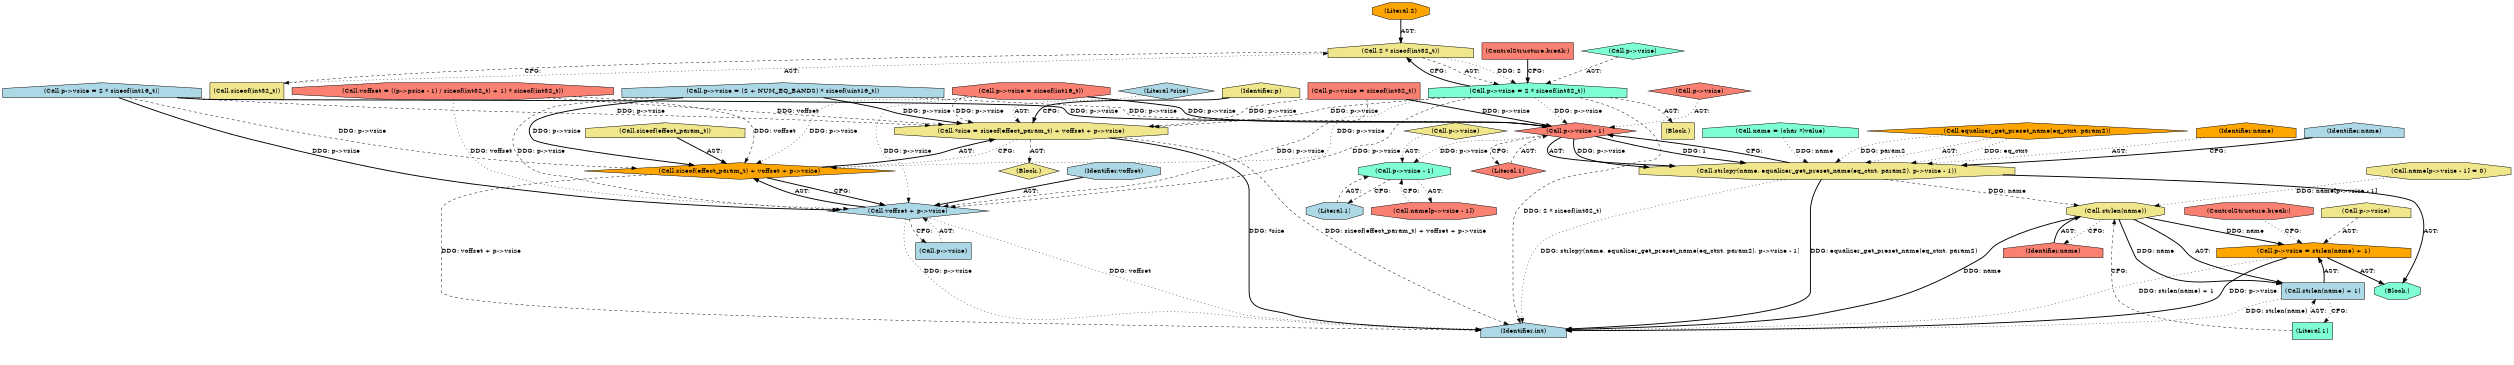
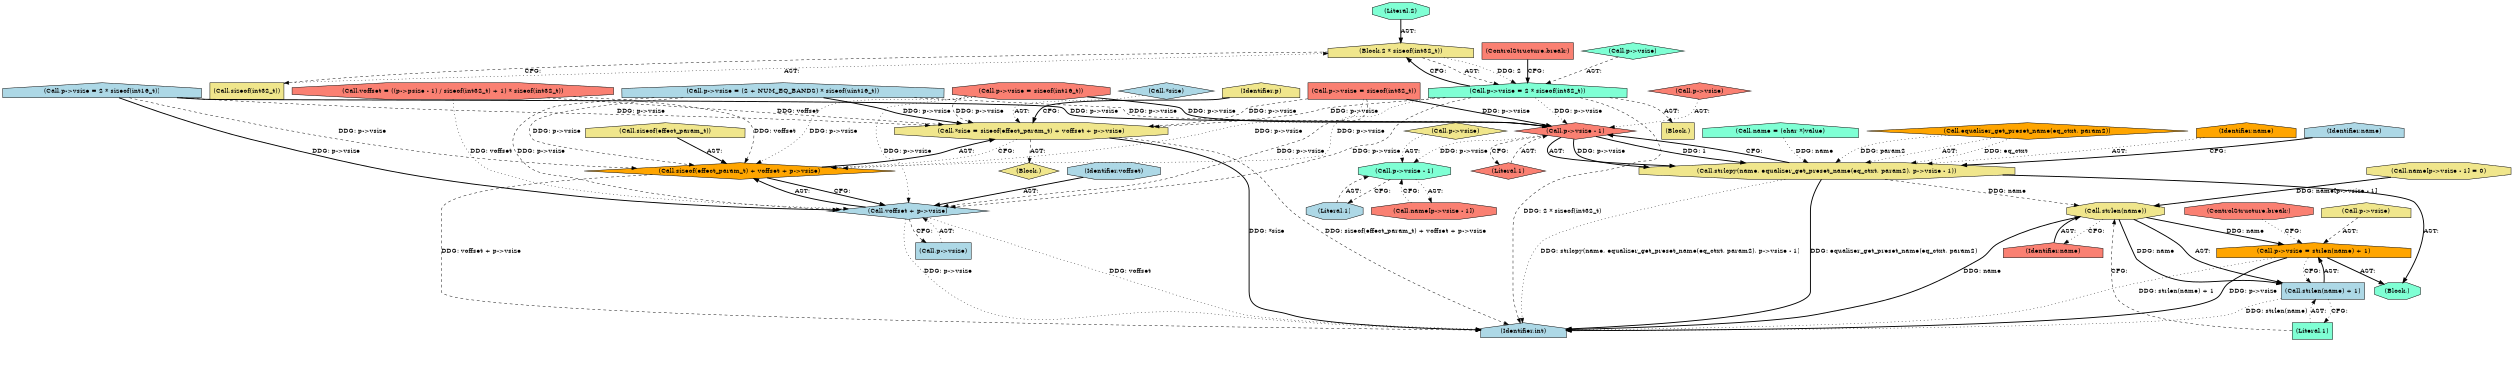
(1401, 11) -> (1401, 11)
(1401, 51) -> (1401, 51)
(1166, 91) -> (1166, 91)
(530, 134) -> (530, 134)
none -> (1112, 148)
(2275, 191) -> (2275, 191)
none -> (2303, 268)
